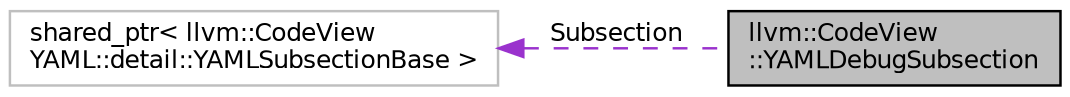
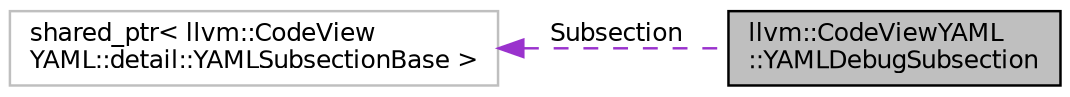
(894, 48) -> (894, 48)
